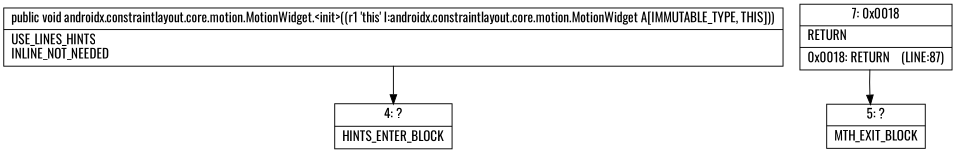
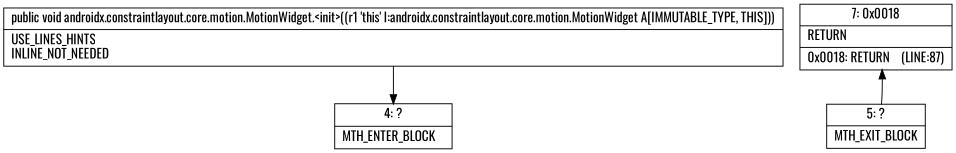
(870, 82) -> (882, 92)
(393, 137) -> (389, 137)
